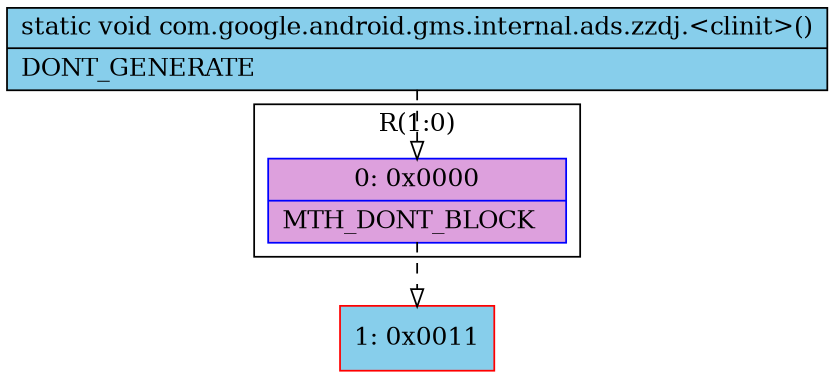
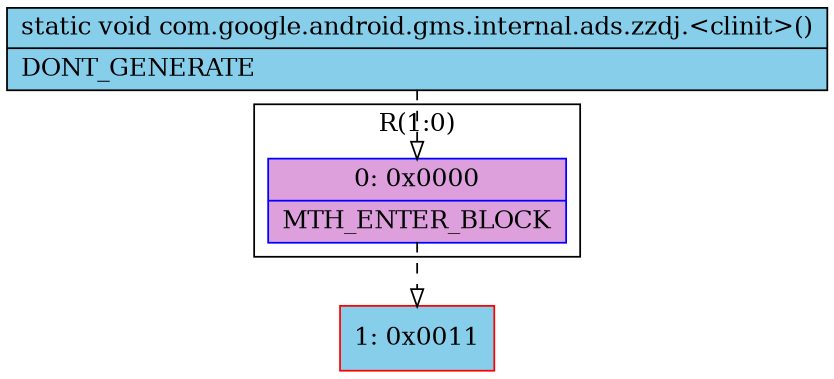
(409, 221) -> (417, 221)
